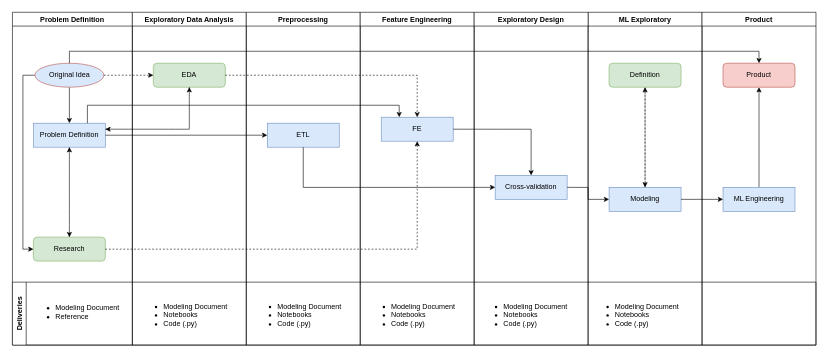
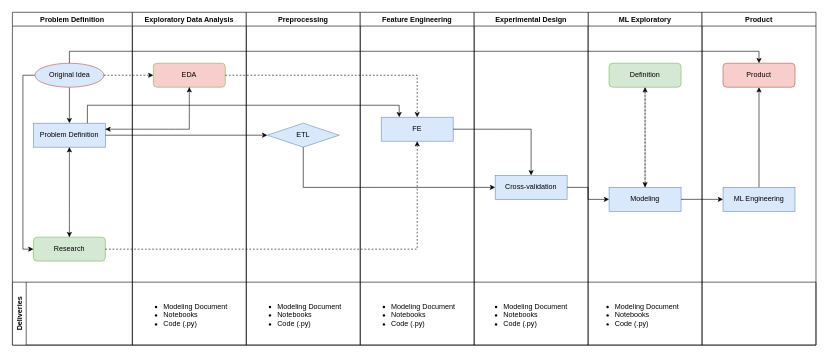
(531, 20) -> (531, 20)
(189, 75) -> (189, 75)
(303, 135) -> (303, 135)
(81, 312) -> none
